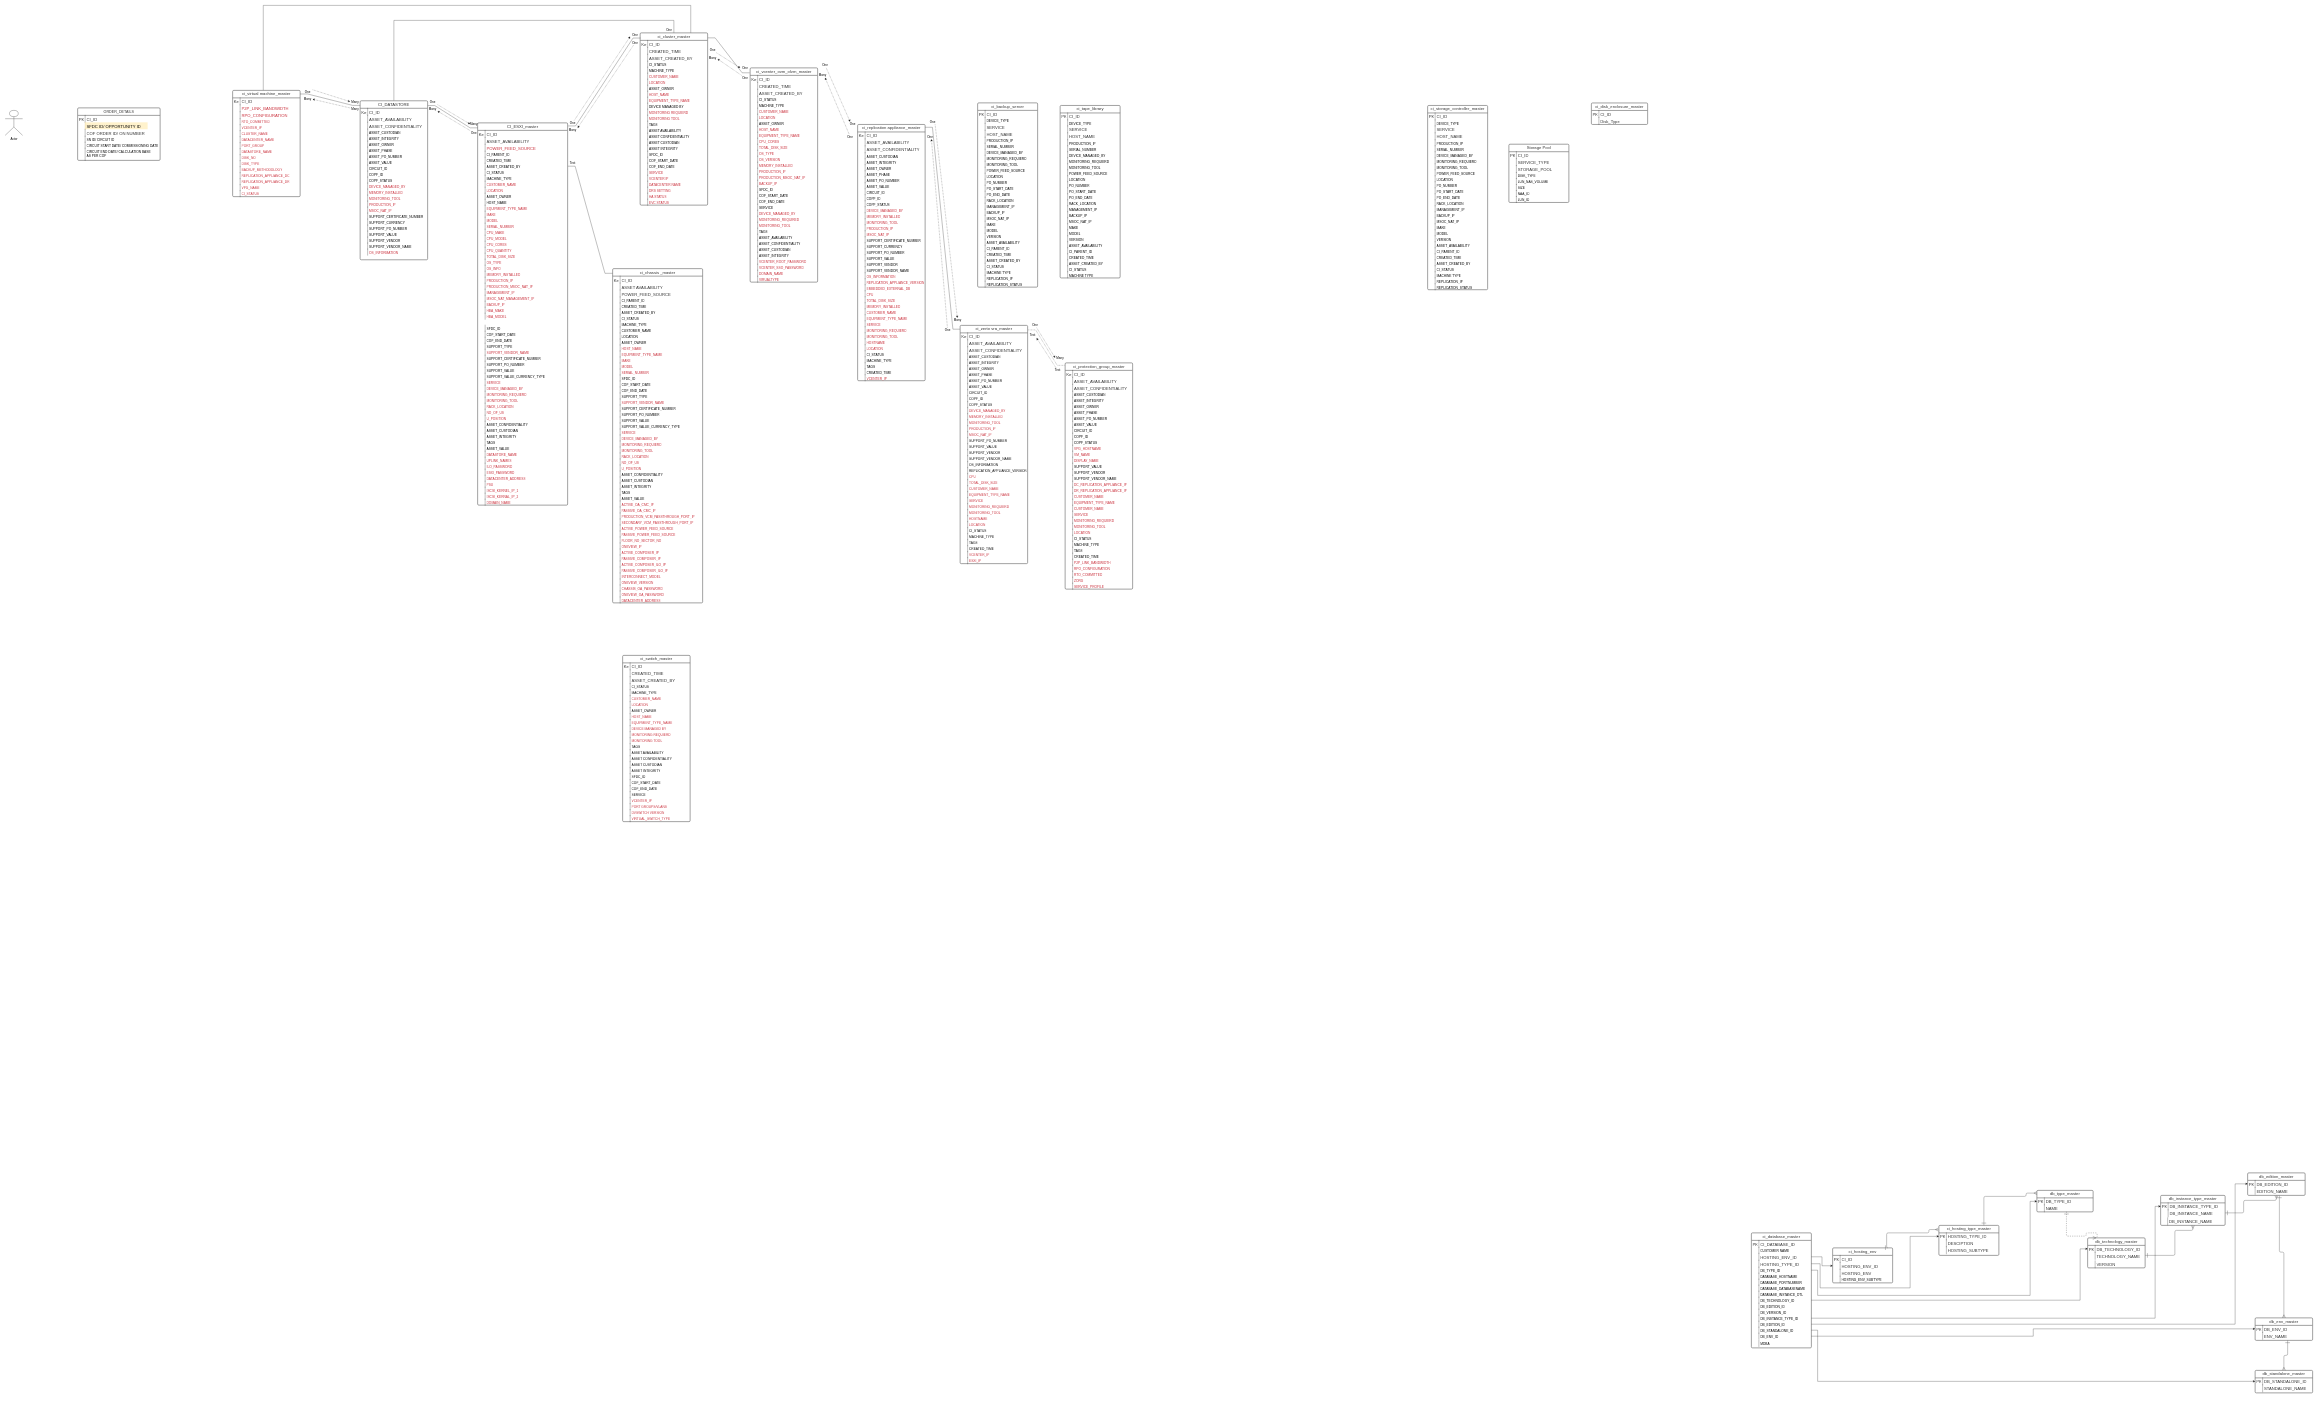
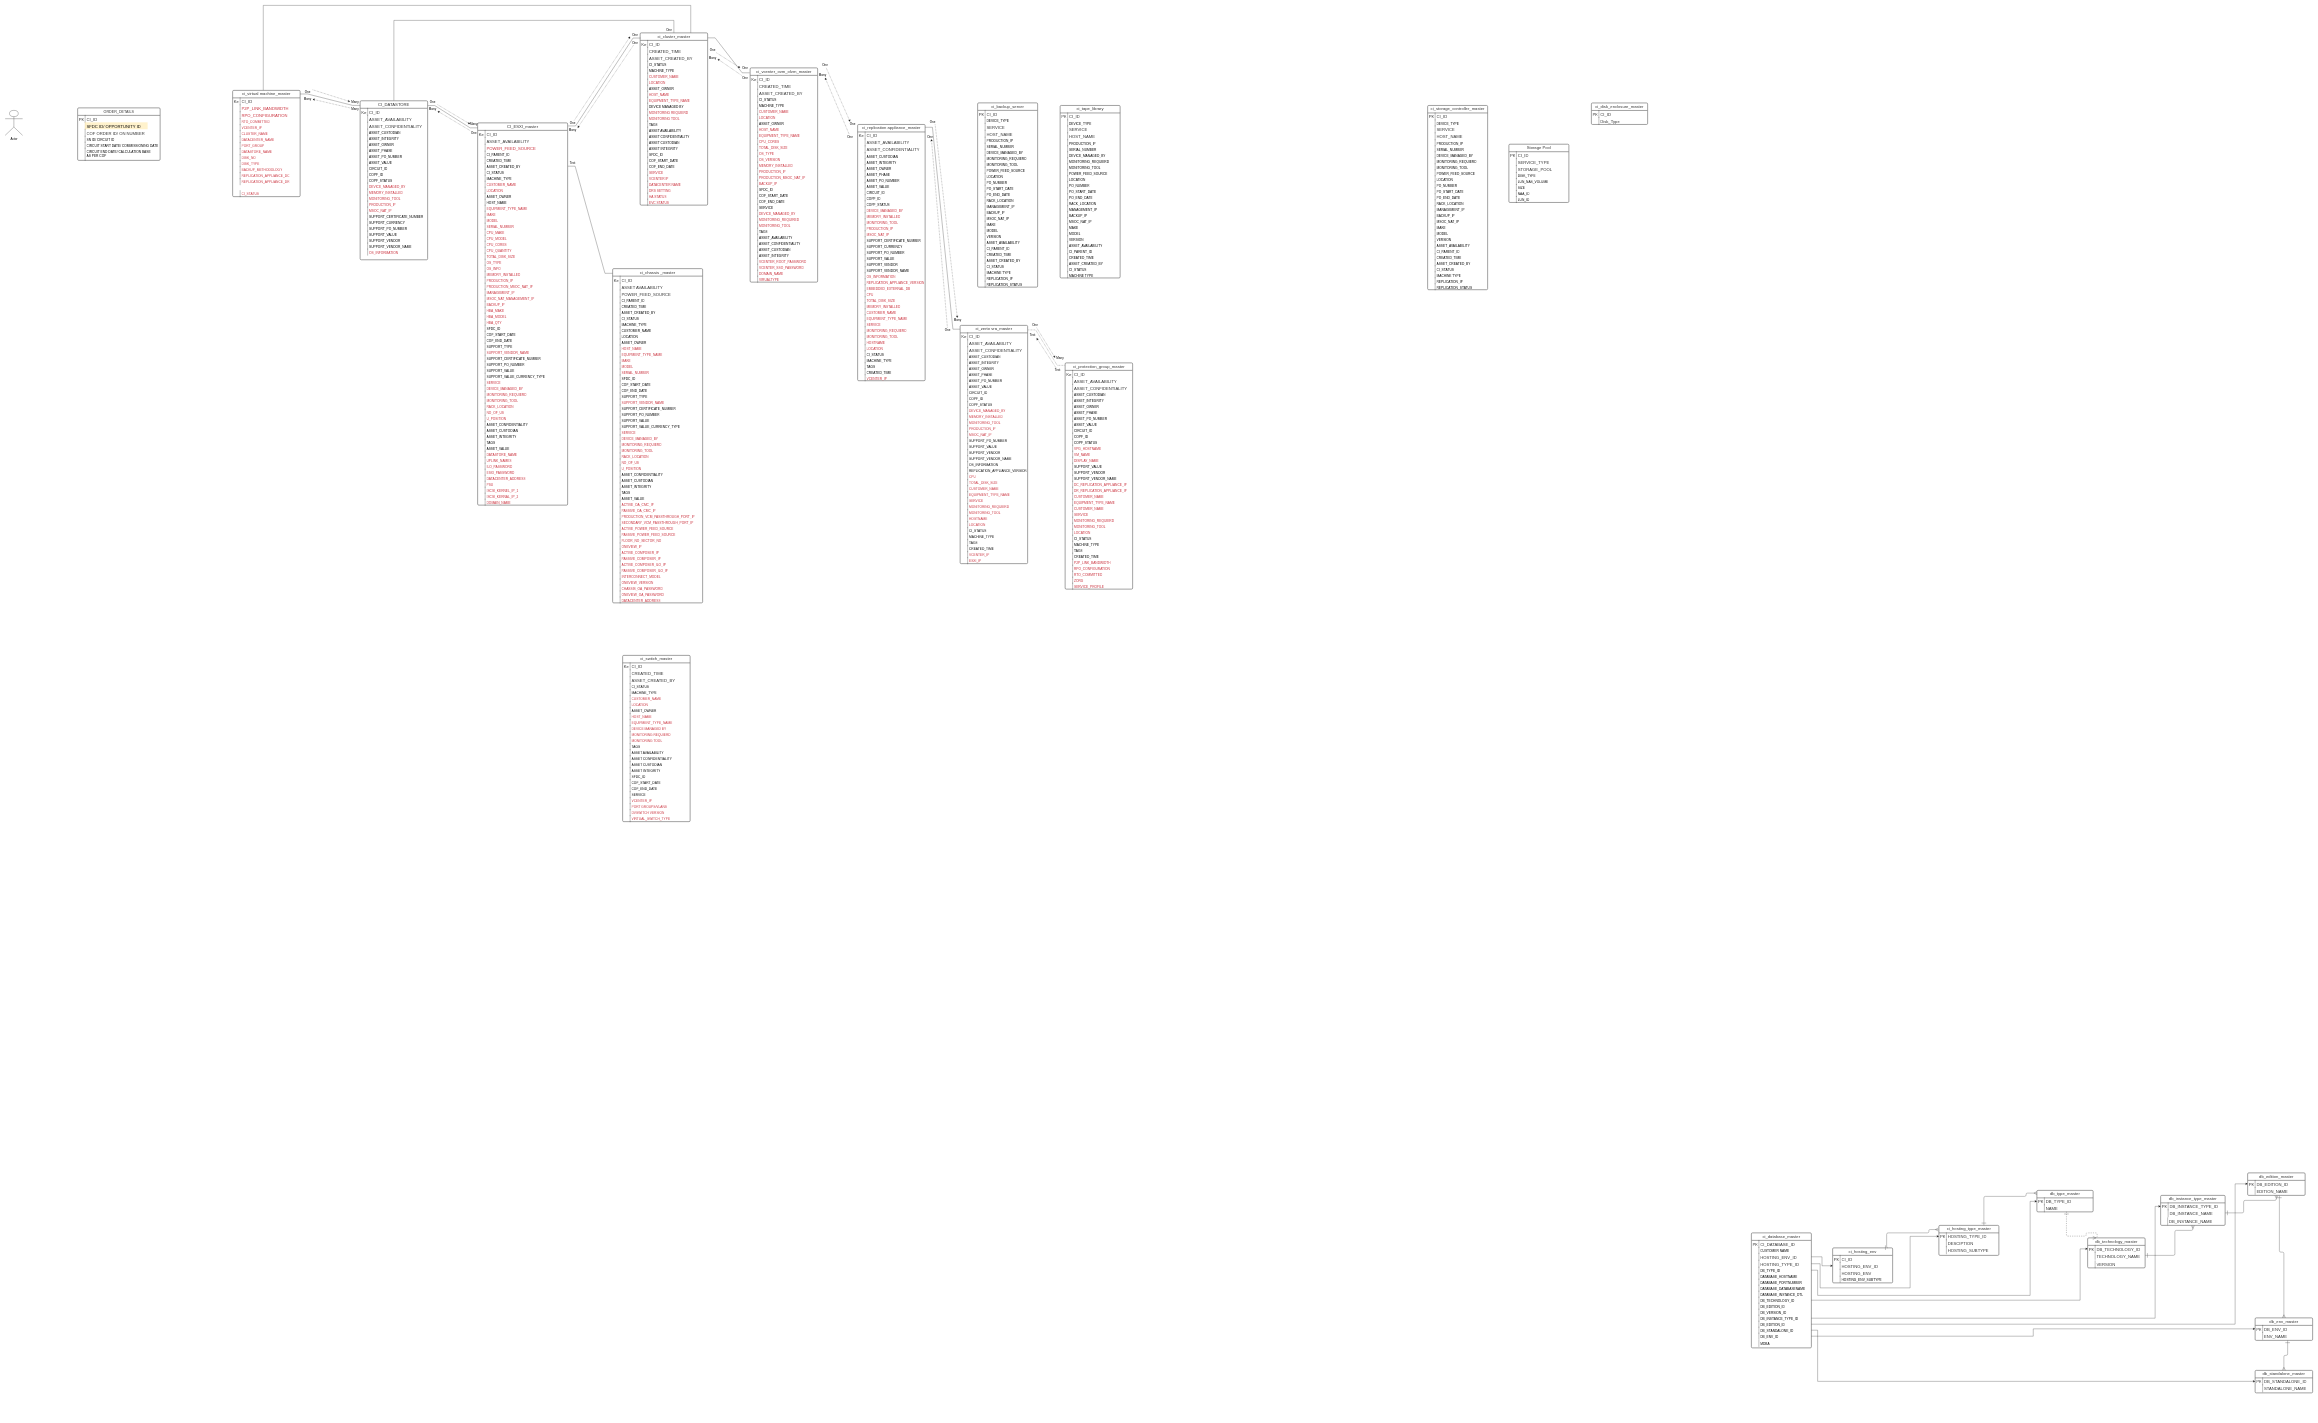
(270, 187) -> none
none -> (526, 322)
